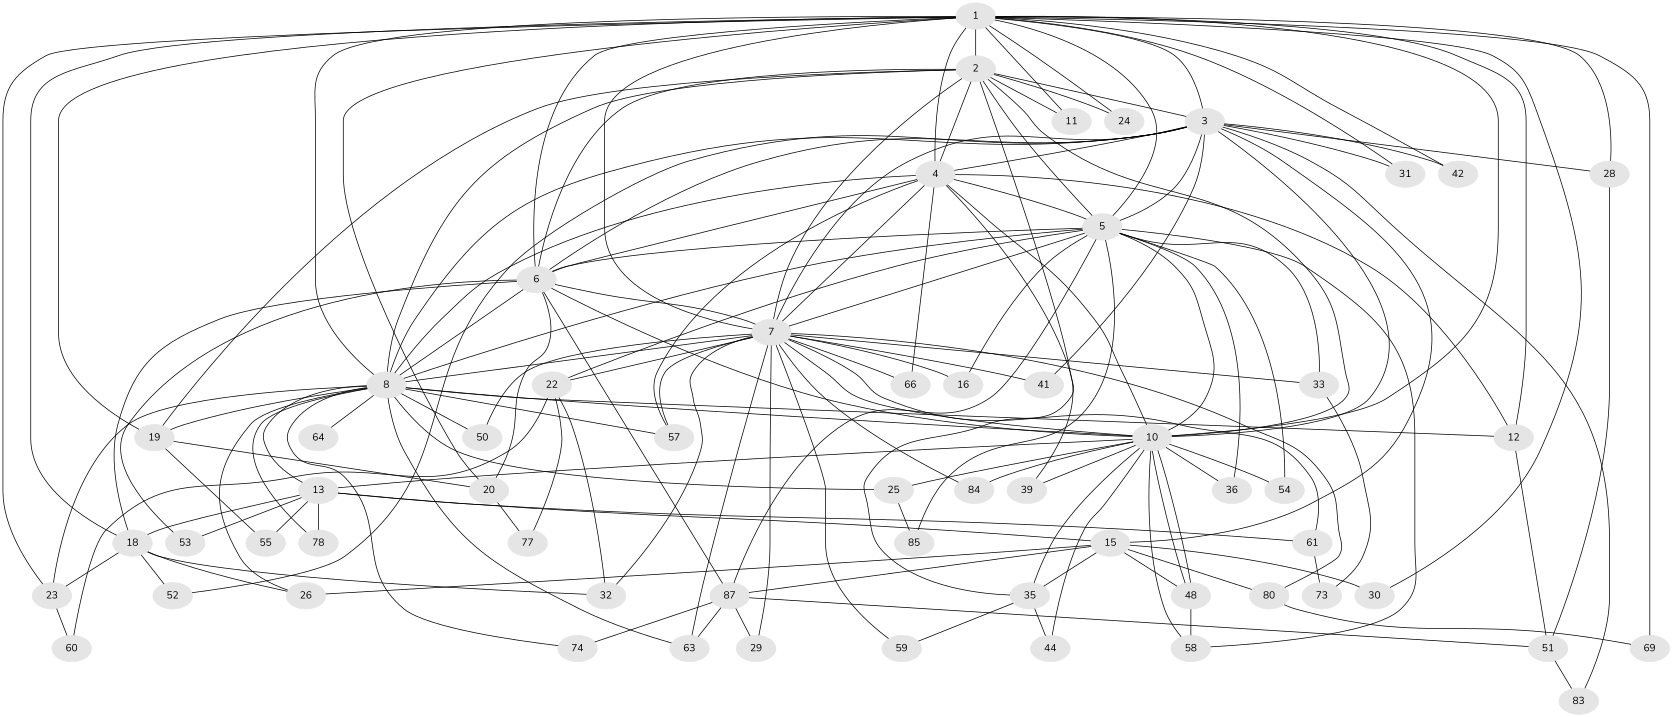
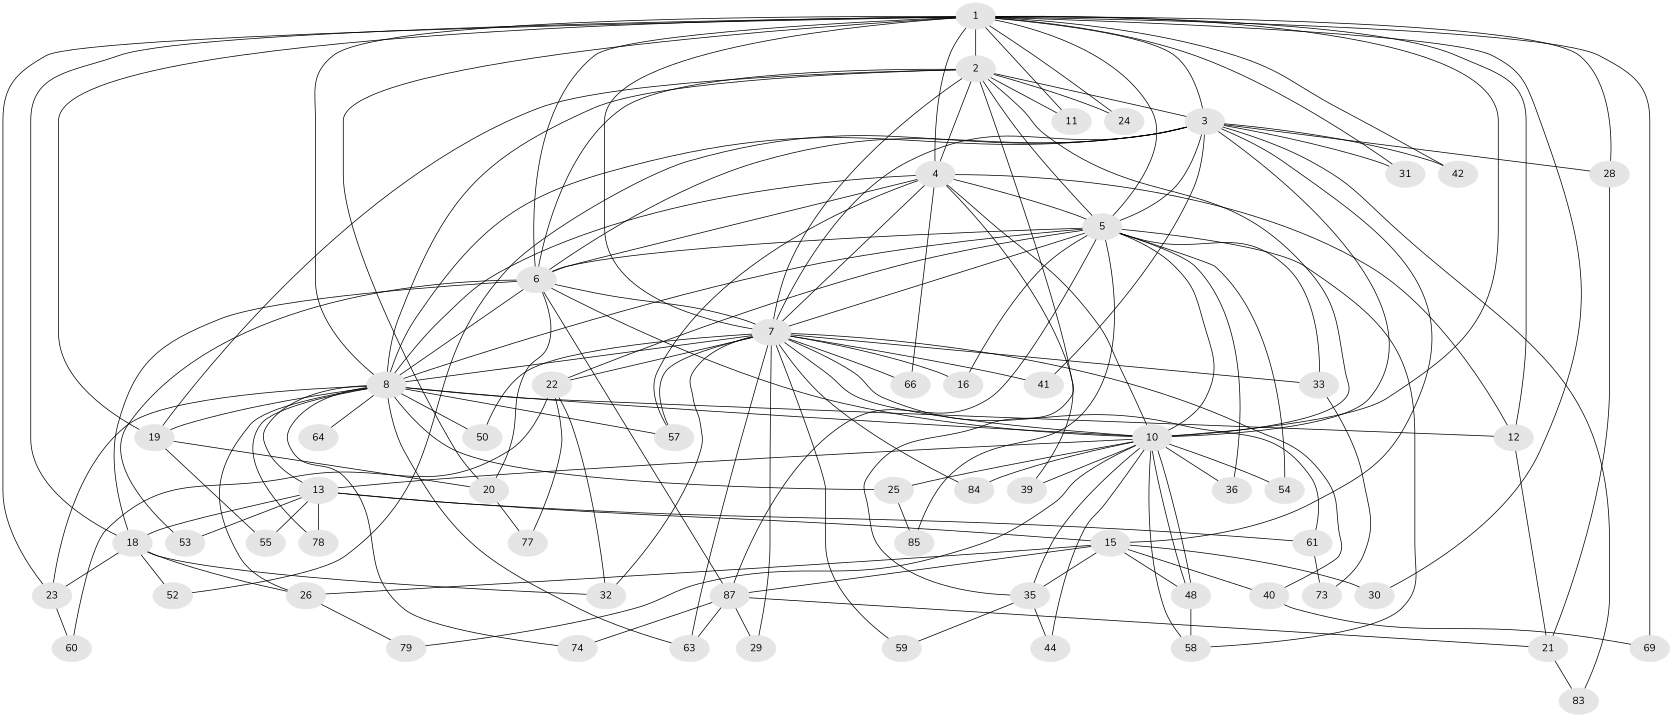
(1077, 149) -> none
(1269, 596) -> (1269, 596)
none -> (406, 649)
(1548, 649) -> (1548, 649)
